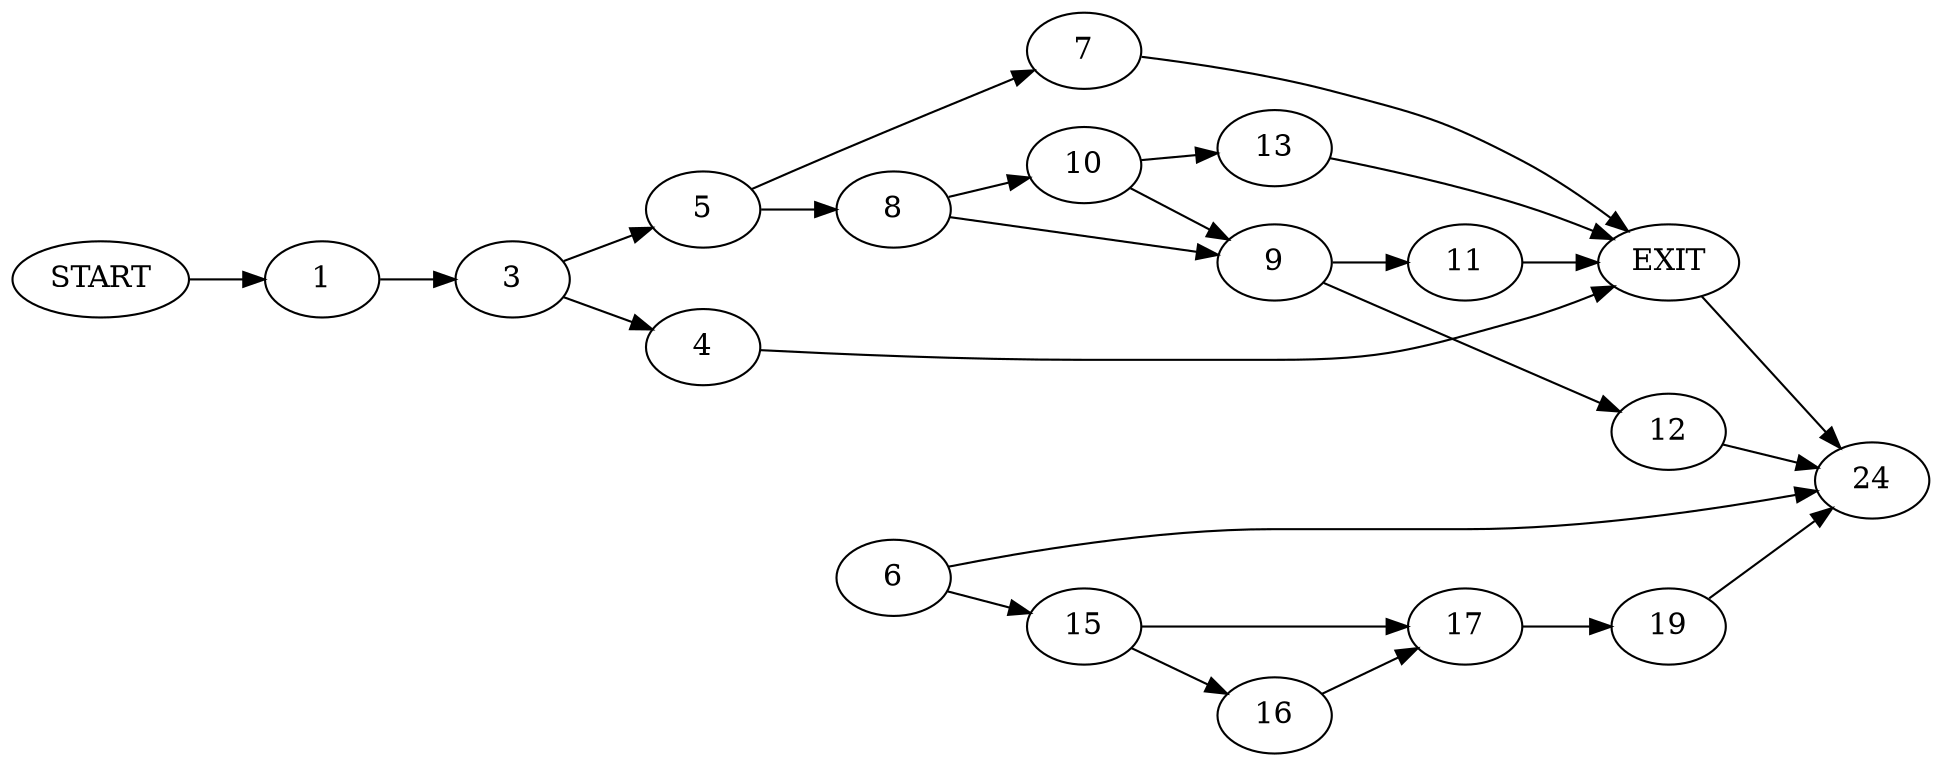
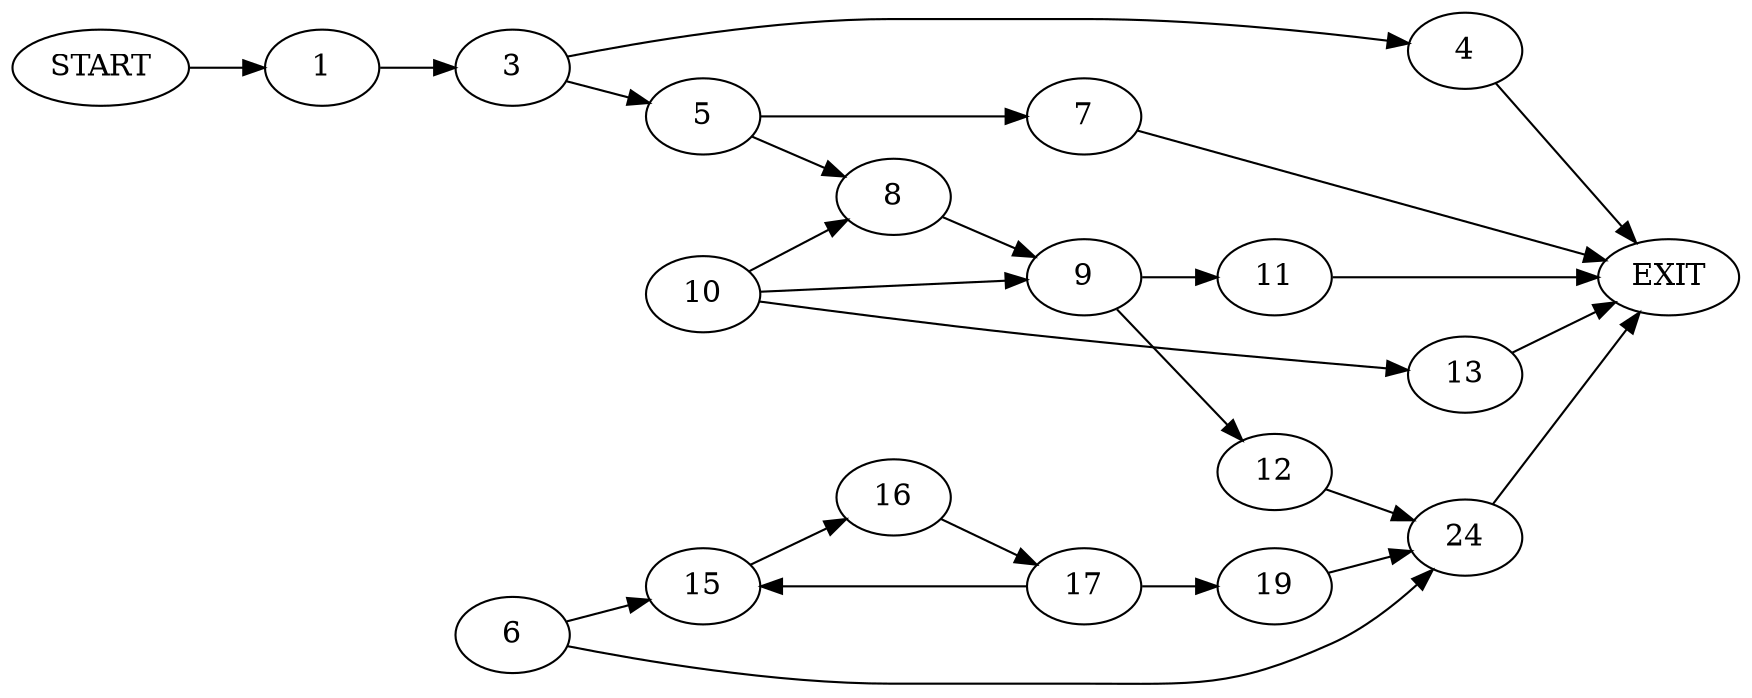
(979, 190) -> (789, 250)
(1764, 364) -> (1560, 417)
(1264, 627) -> (905, 586)
